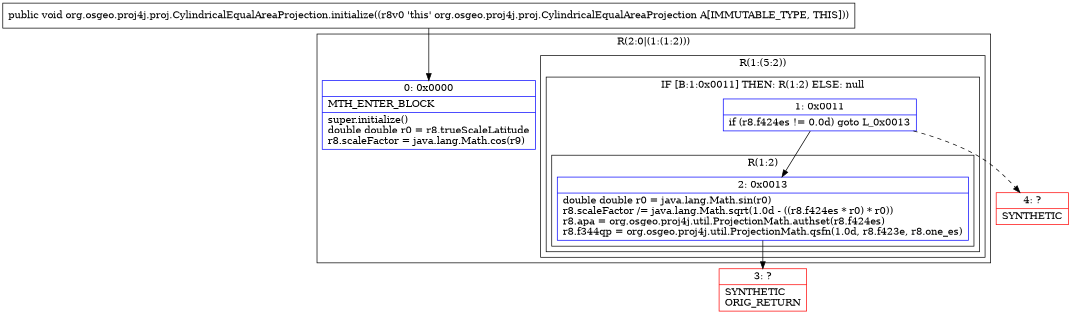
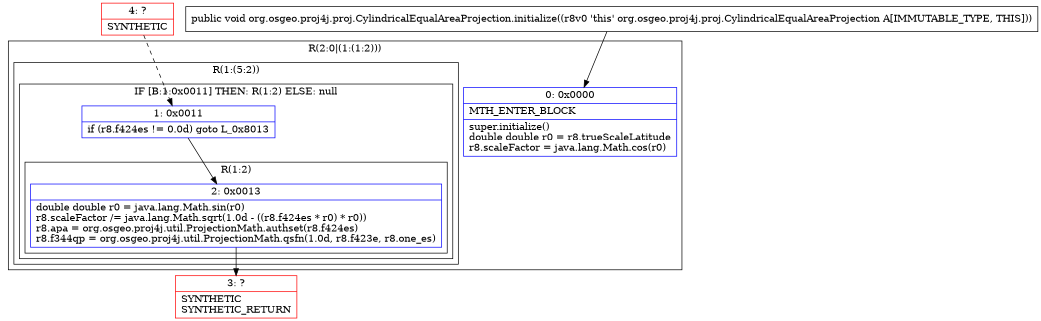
(820, 123) -> (178, 130)
(426, 141) -> (568, 148)
(966, 150) -> (157, 67)
(763, 303) -> (236, 310)
